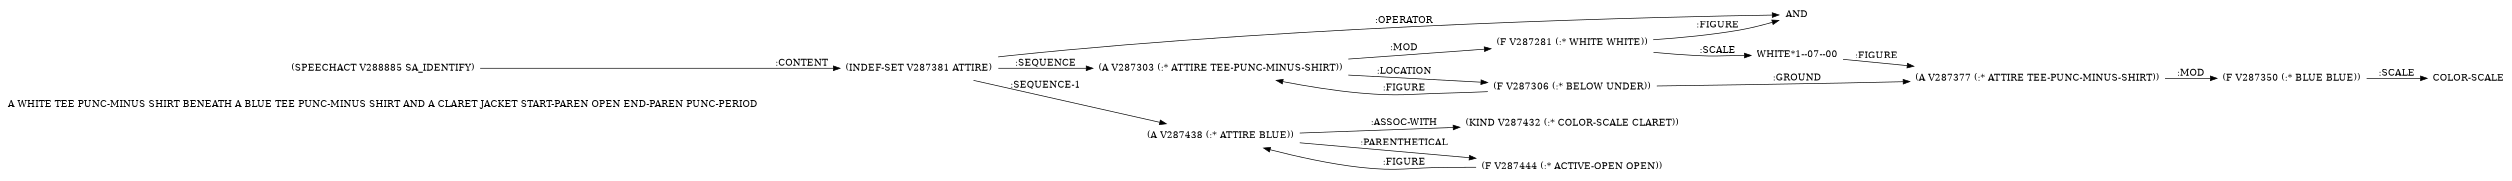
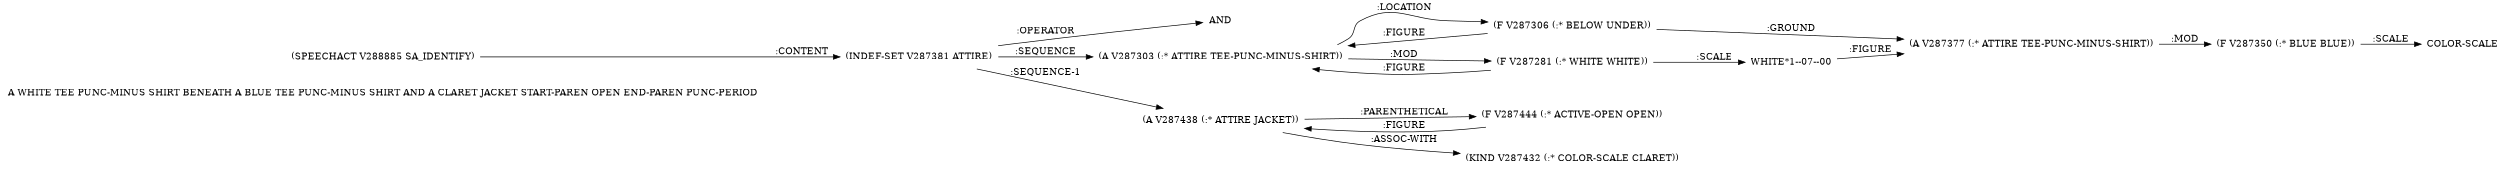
(1713, 34) -> (1405, 74)
(1221, 136) -> (1221, 121)
